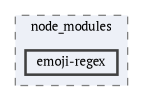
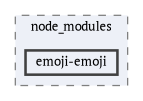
(71, 63) -> (71, 63)
